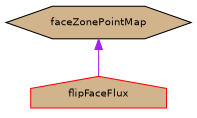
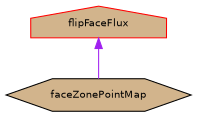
(99, 63) -> (99, 64)
